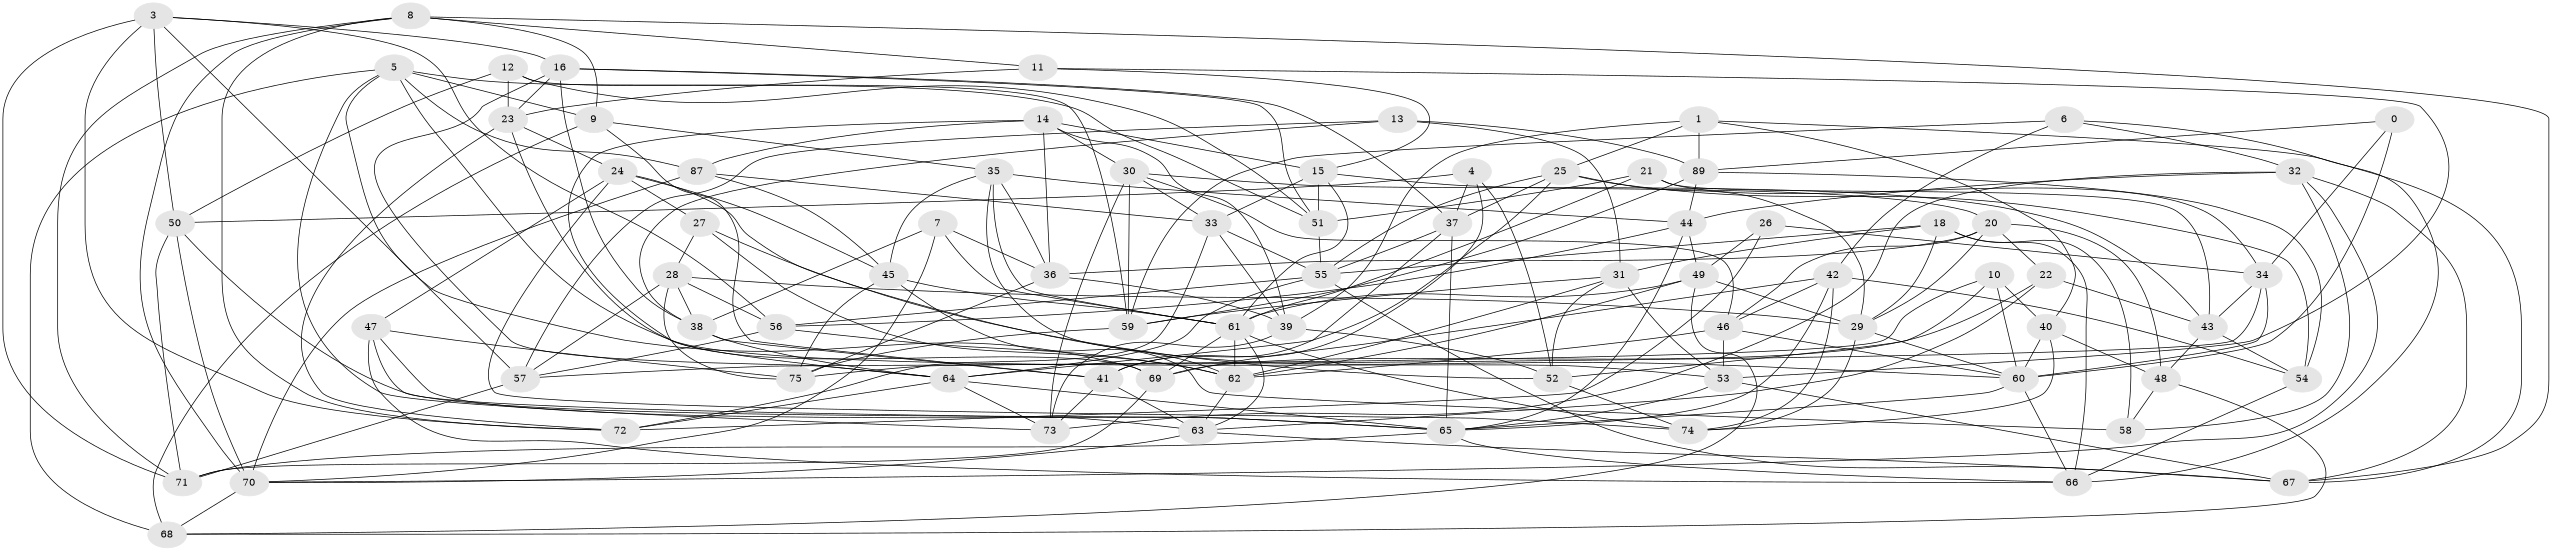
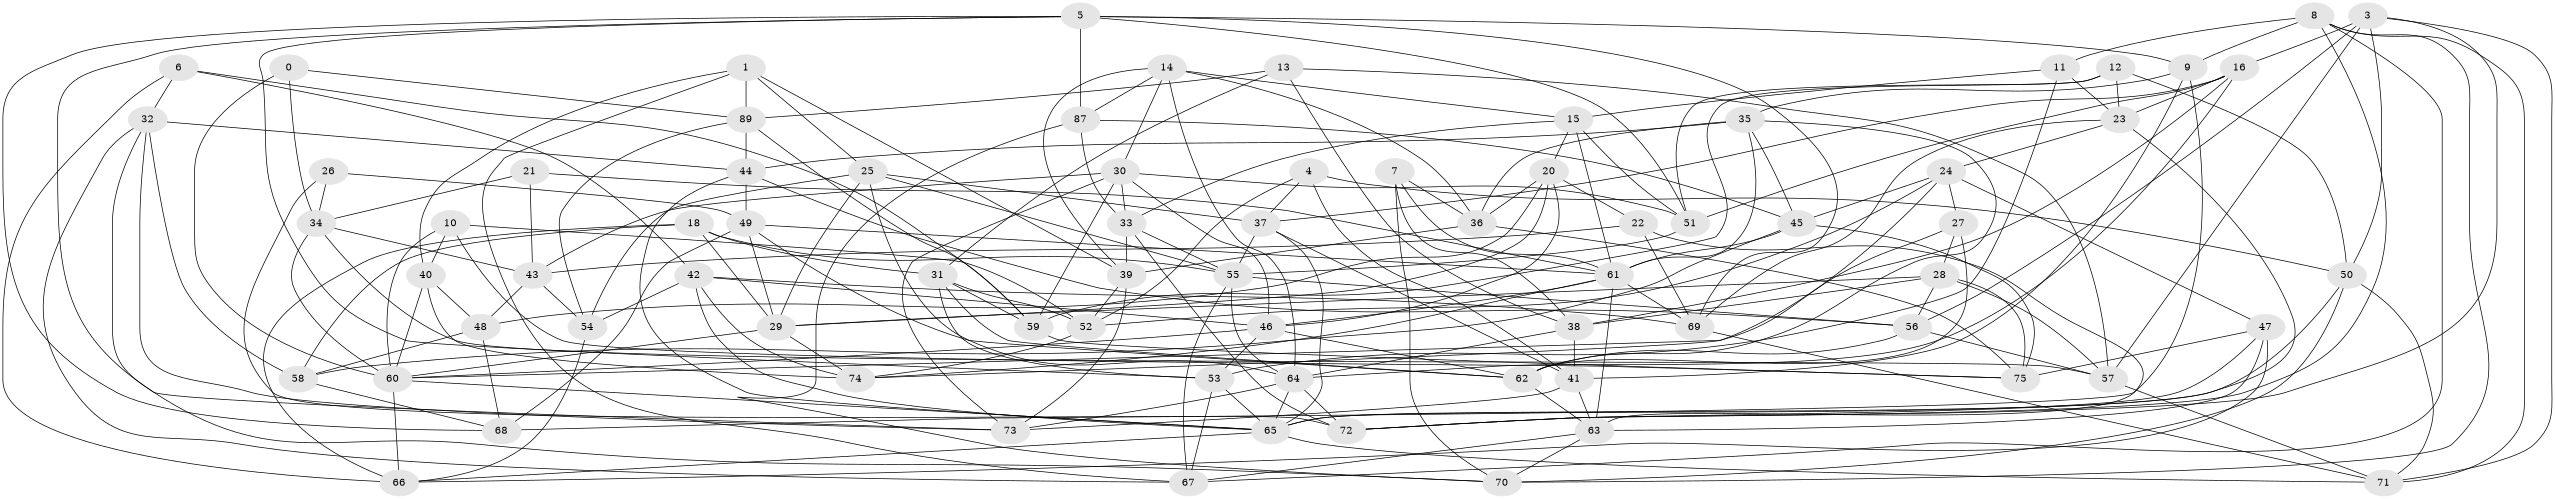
(1476, 202) -> (1436, 187)
(1235, 353) -> (1480, 300)
(208, 509) -> (388, 402)
